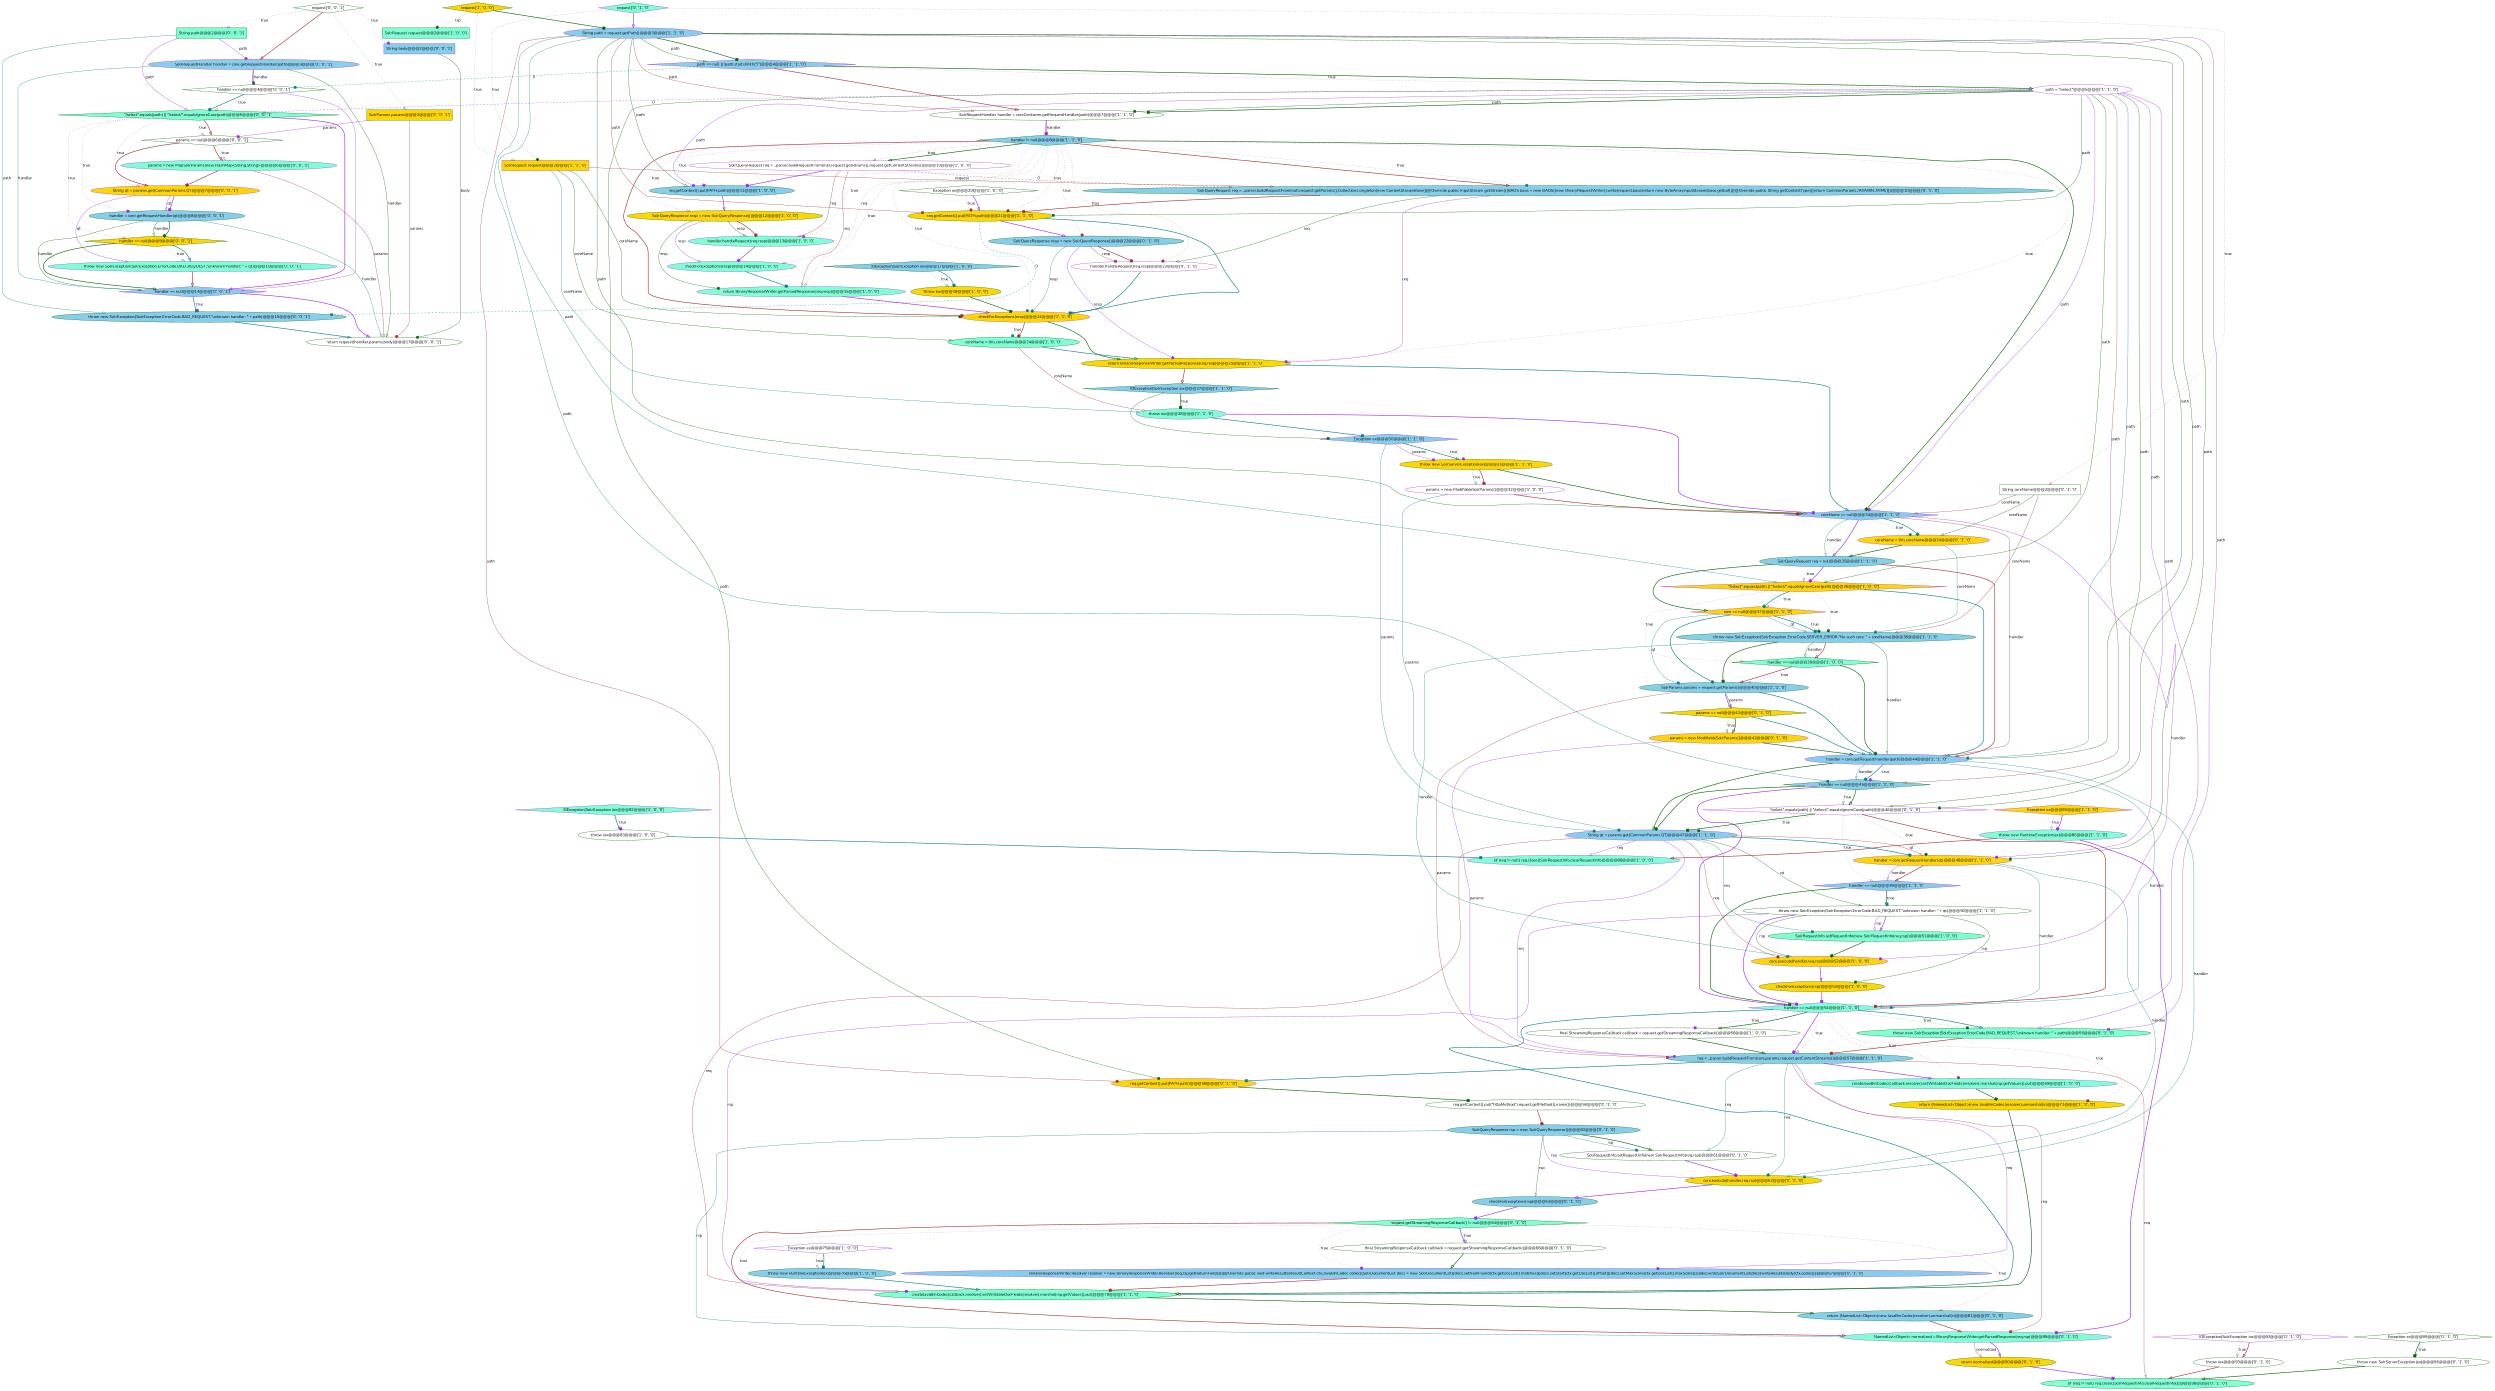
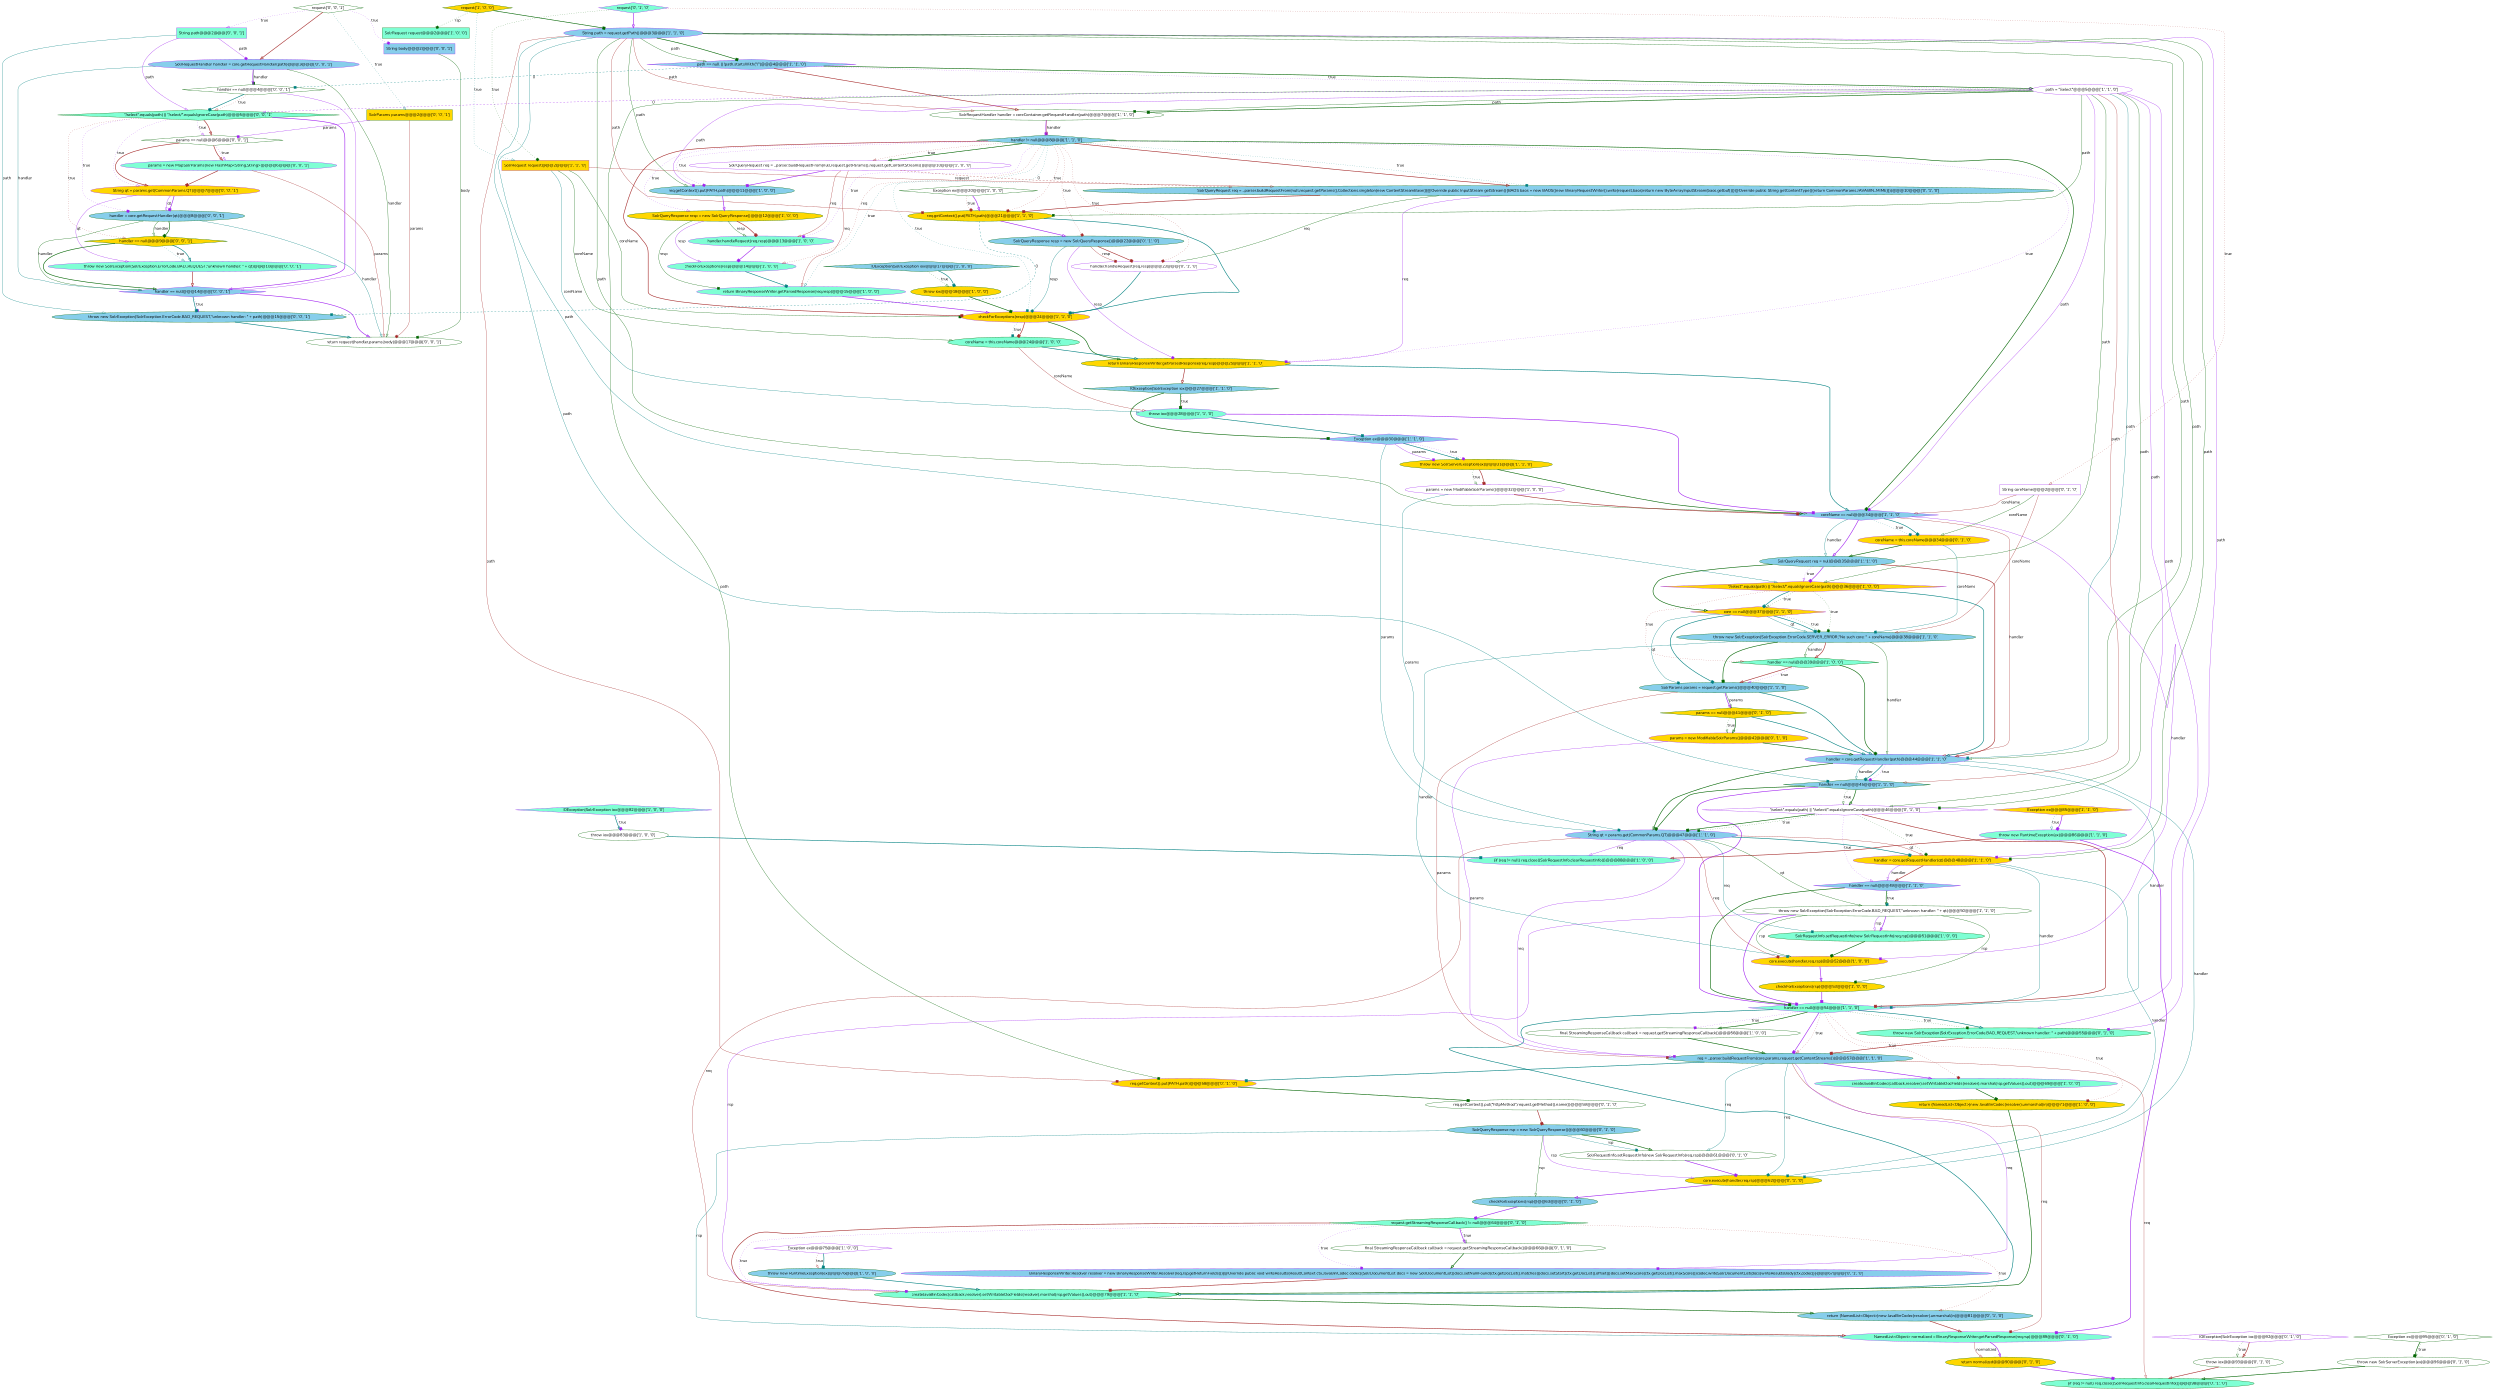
(212, 33) -> (212, 33)
(1205, 433) -> (1205, 433)
(2040, 490) -> (2040, 490)
(2132, 1106) -> (2132, 1106)
